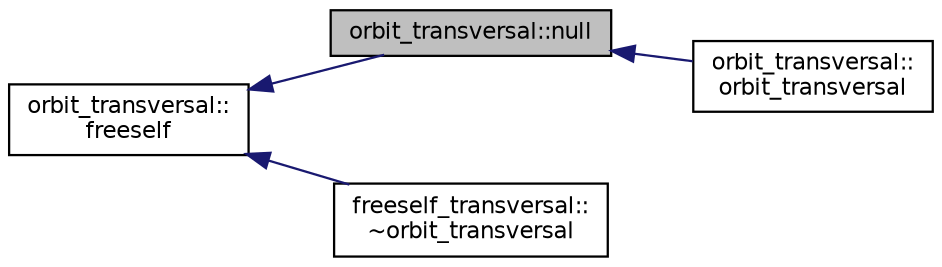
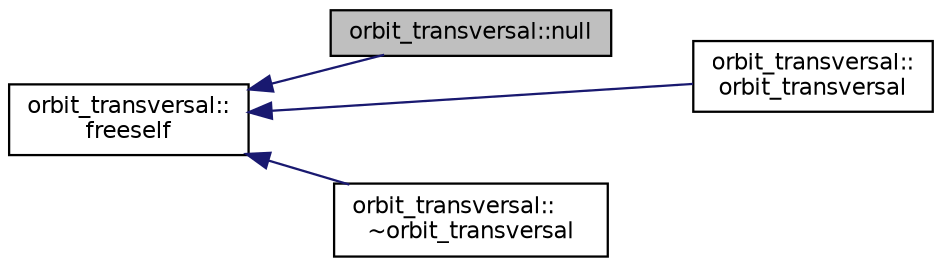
(664, 57) -> (482, 97)
(471, 220) -> (471, 220)
